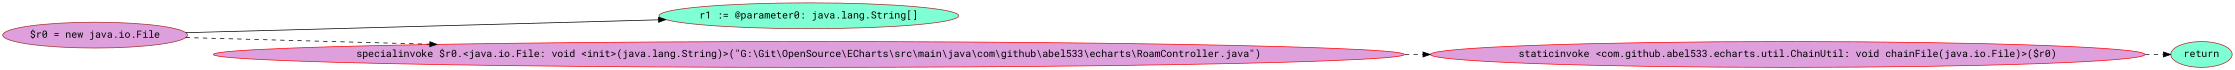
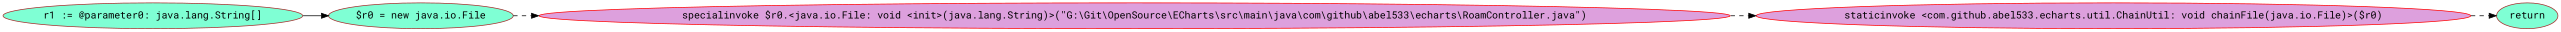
(422, 26) -> (312, 16)
(95, 35) -> (421, 16)
